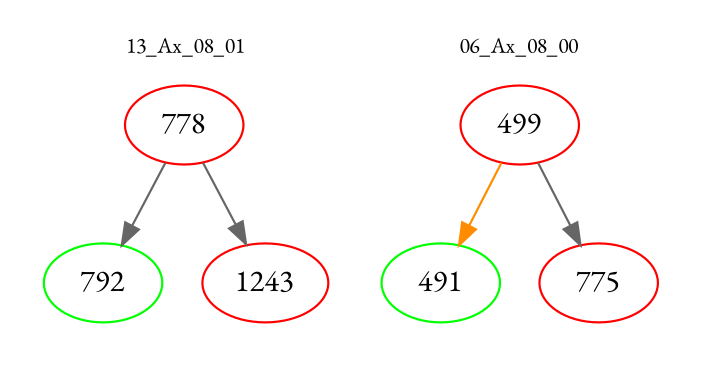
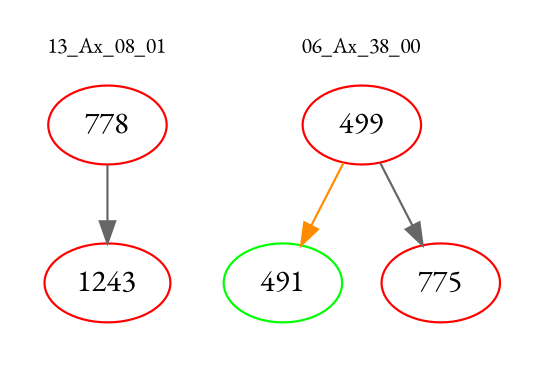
(520, 47) -> (362, 47)
(103, 283) -> none
